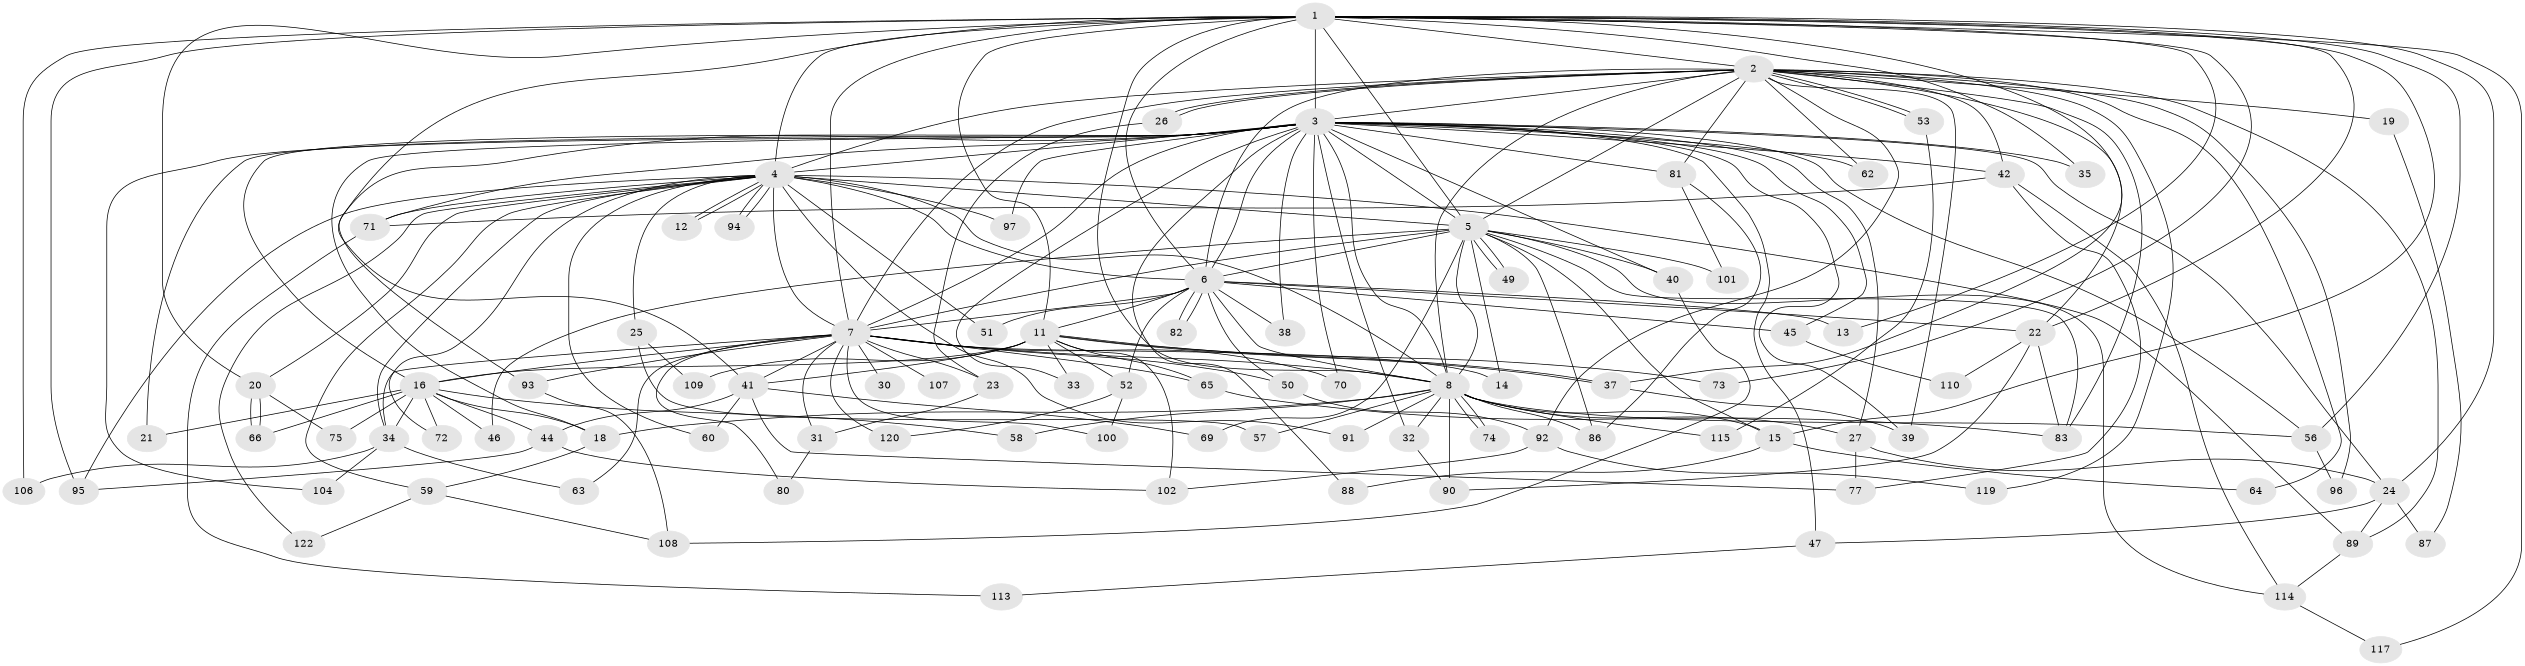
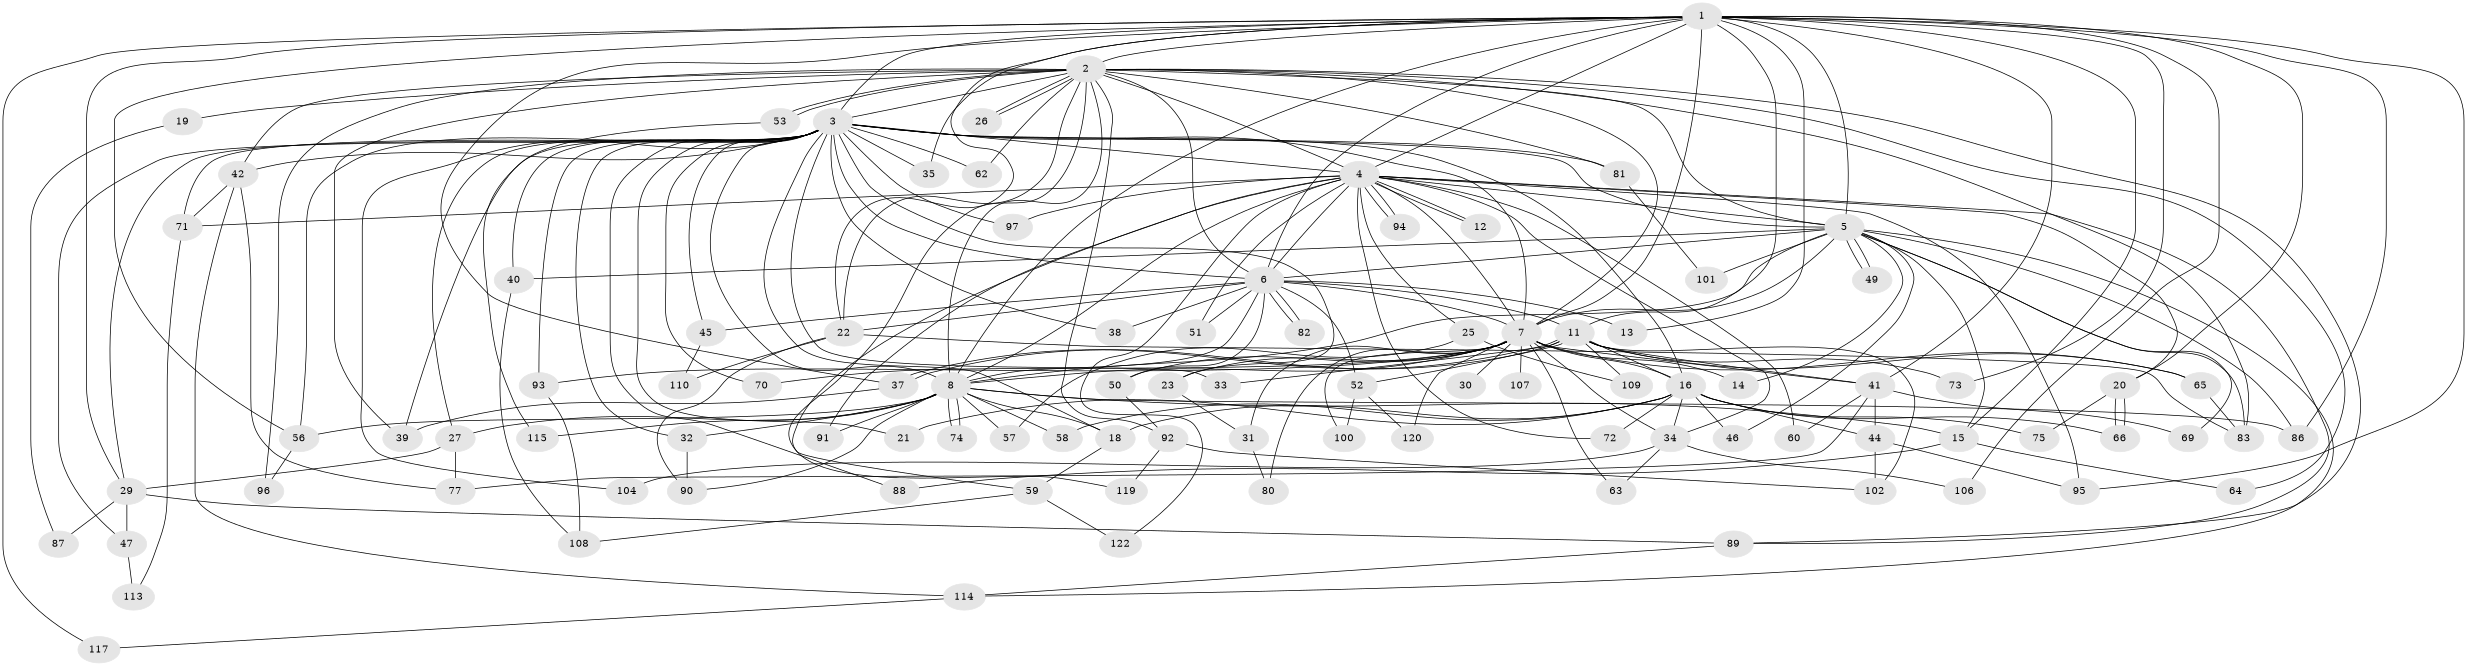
(977, 200) -> (1151, 248)
(1714, 318) -> (2231, 48)
(2390, 491) -> (127, 491)
